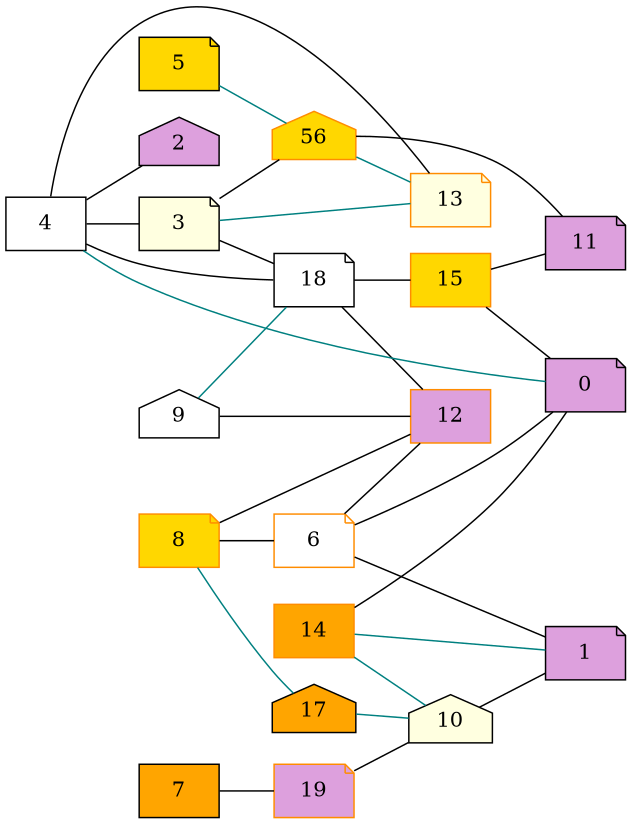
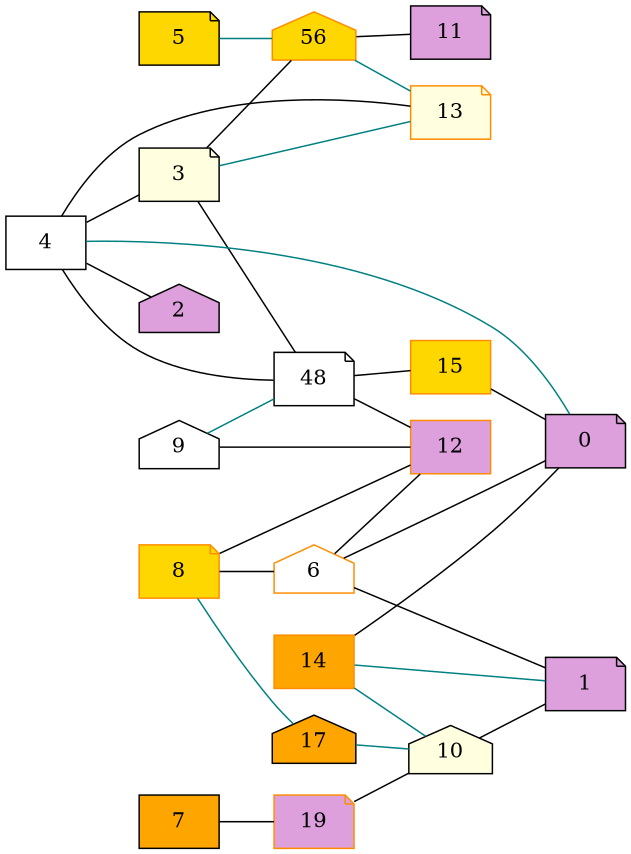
(518, 262) -> none
(314, 280) -> (314, 379)
(314, 541) -> (314, 571)
